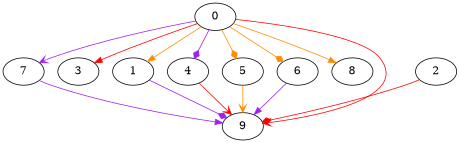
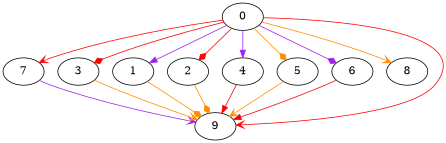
(120, 37) -> (134, 36)
(204, 40) -> (243, 40)
(149, 41) -> (163, 39)
none -> (219, 41)
(282, 41) -> (324, 39)
(177, 42) -> (192, 42)
(253, 42) -> (293, 42)
(383, 92) -> (200, 95)
(213, 96) -> (231, 96)
(273, 96) -> (289, 100)
(184, 97) -> (170, 96)
none -> (142, 100)
(126, 106) -> (113, 104)
